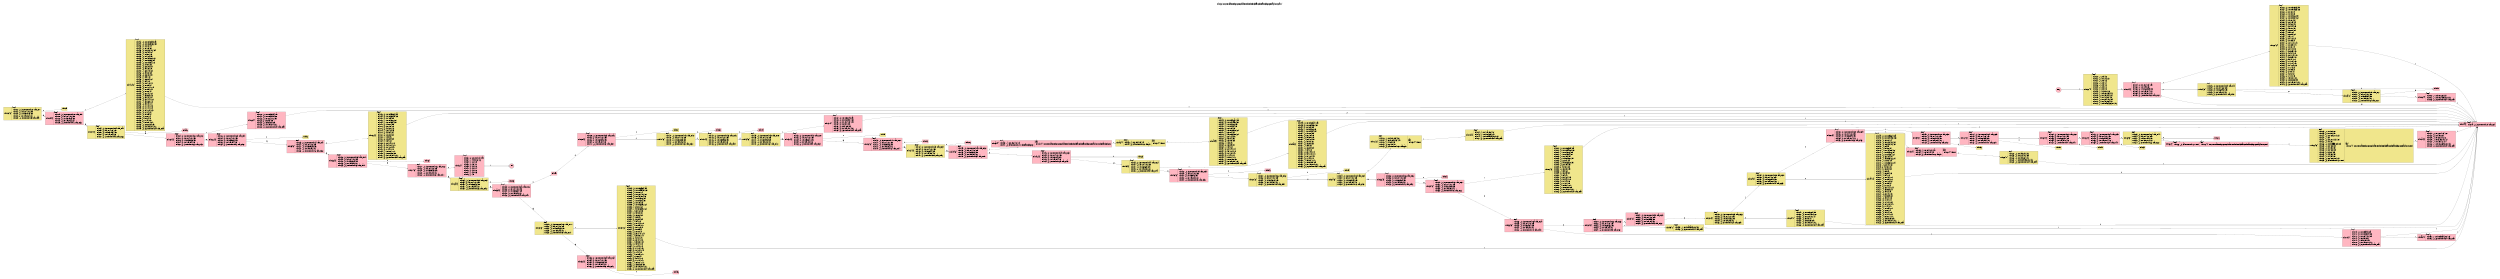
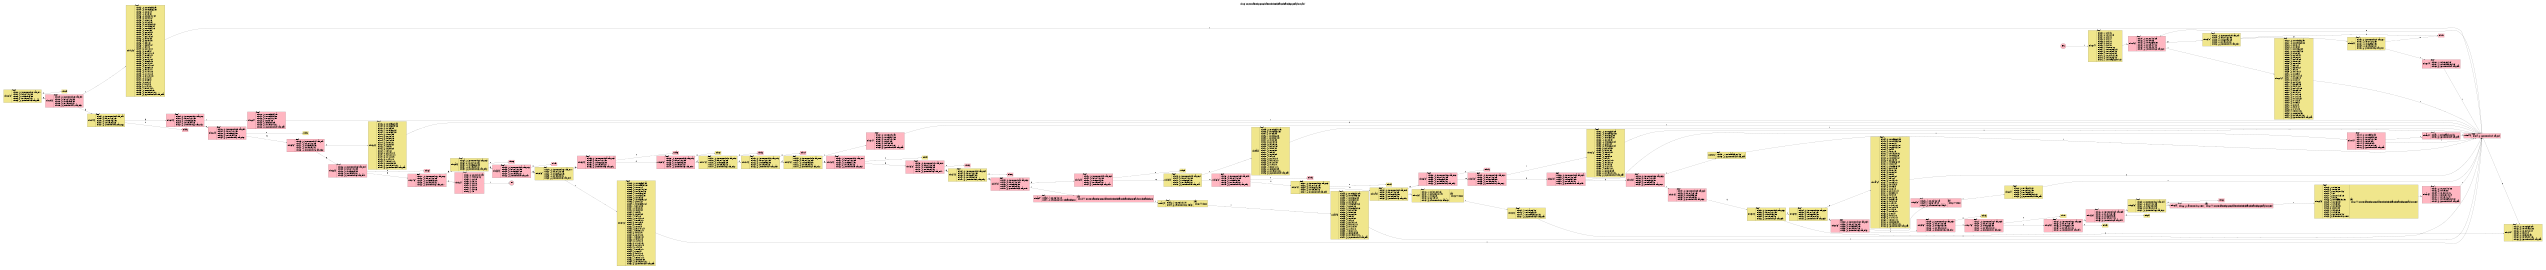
(572, 159) -> (636, 162)
(2185, 225) -> (2501, 181)
